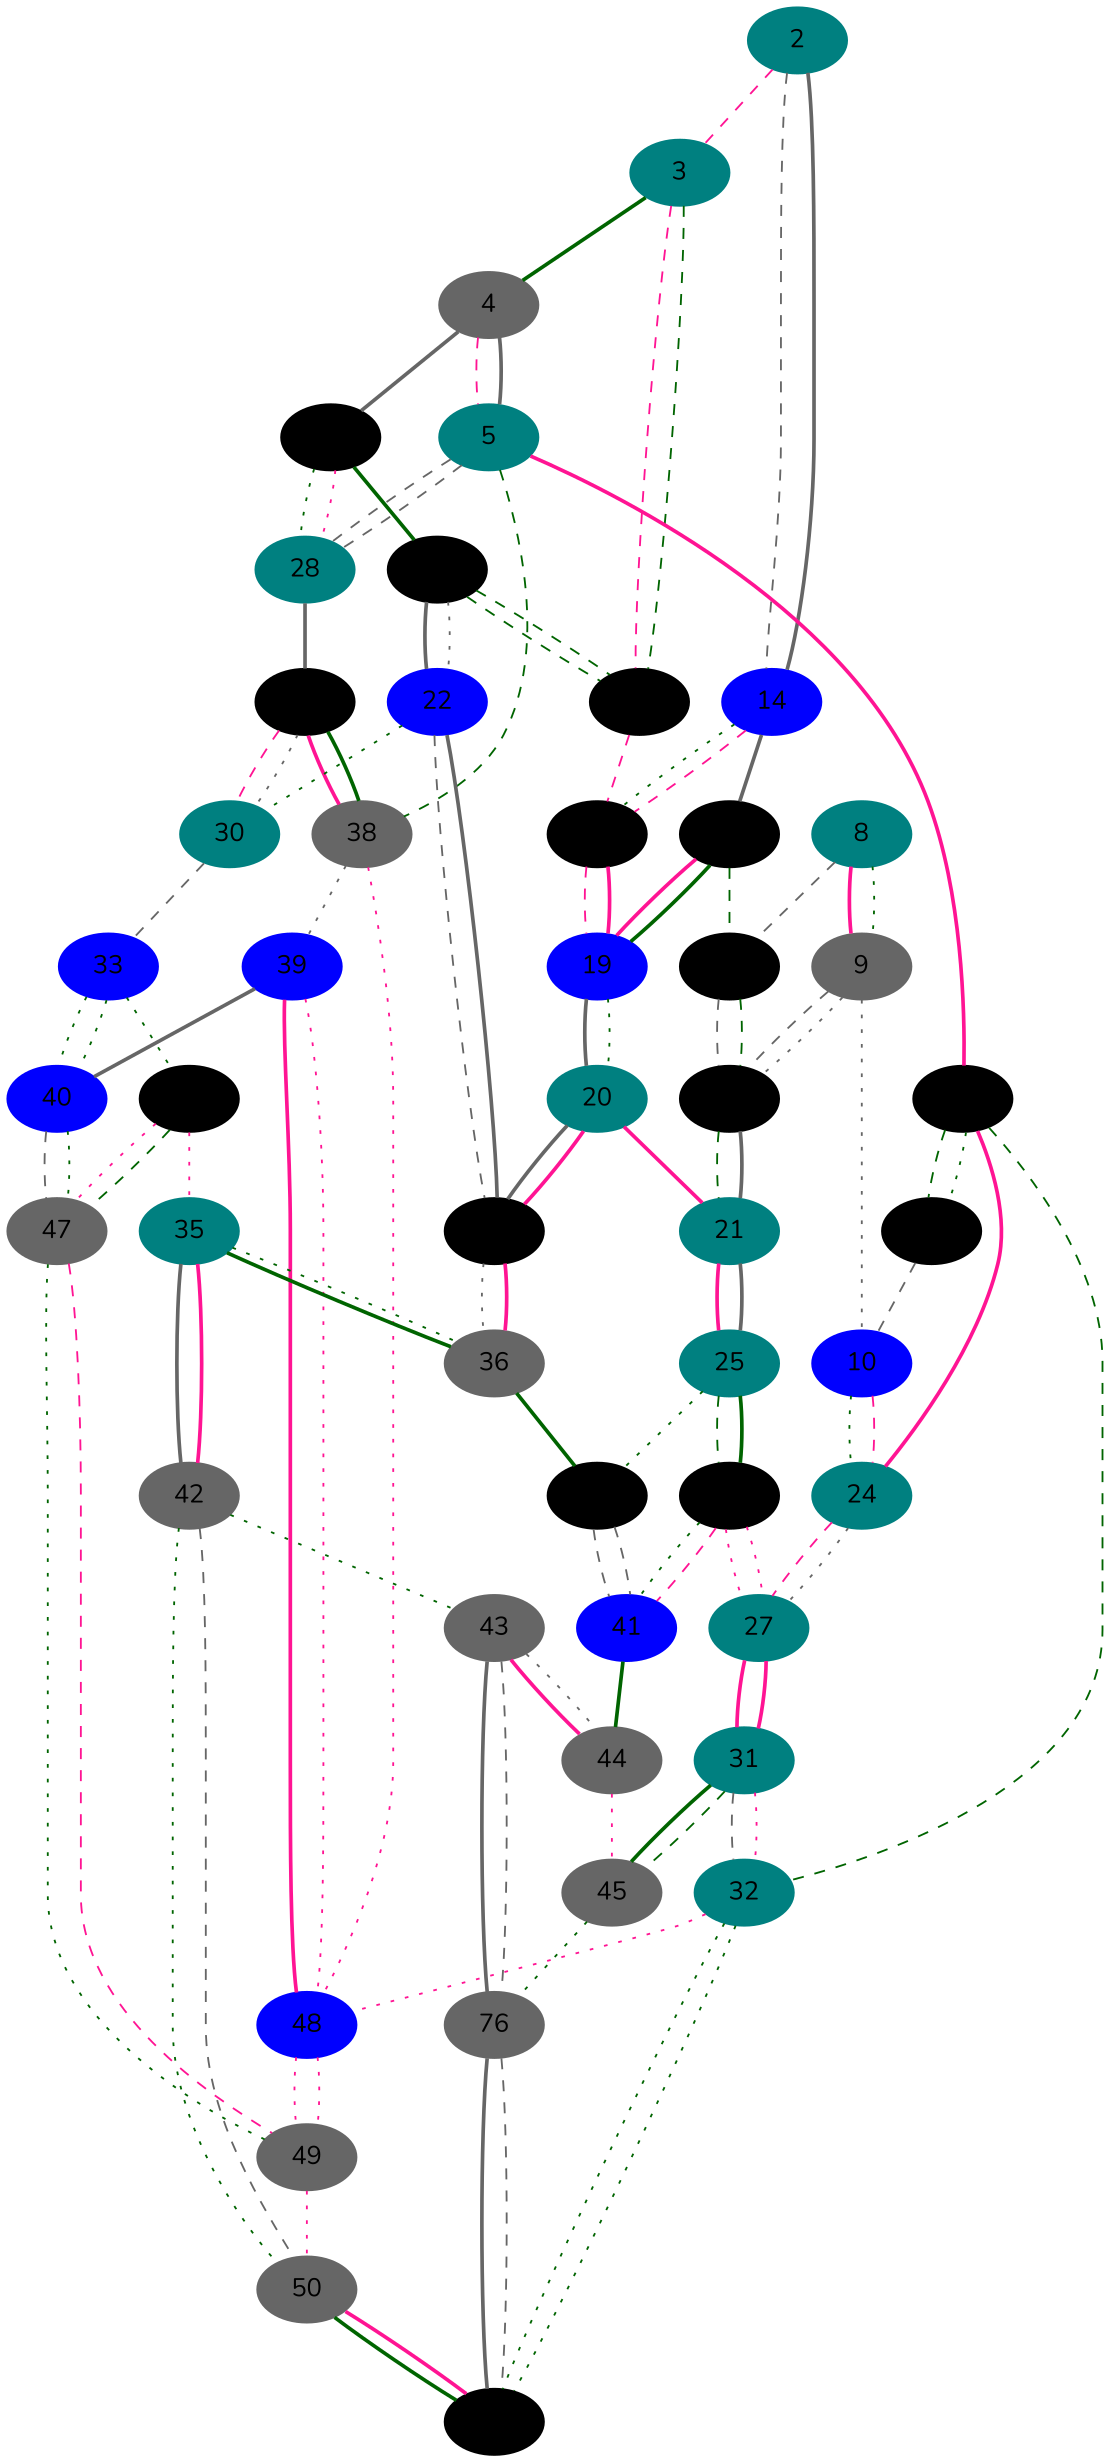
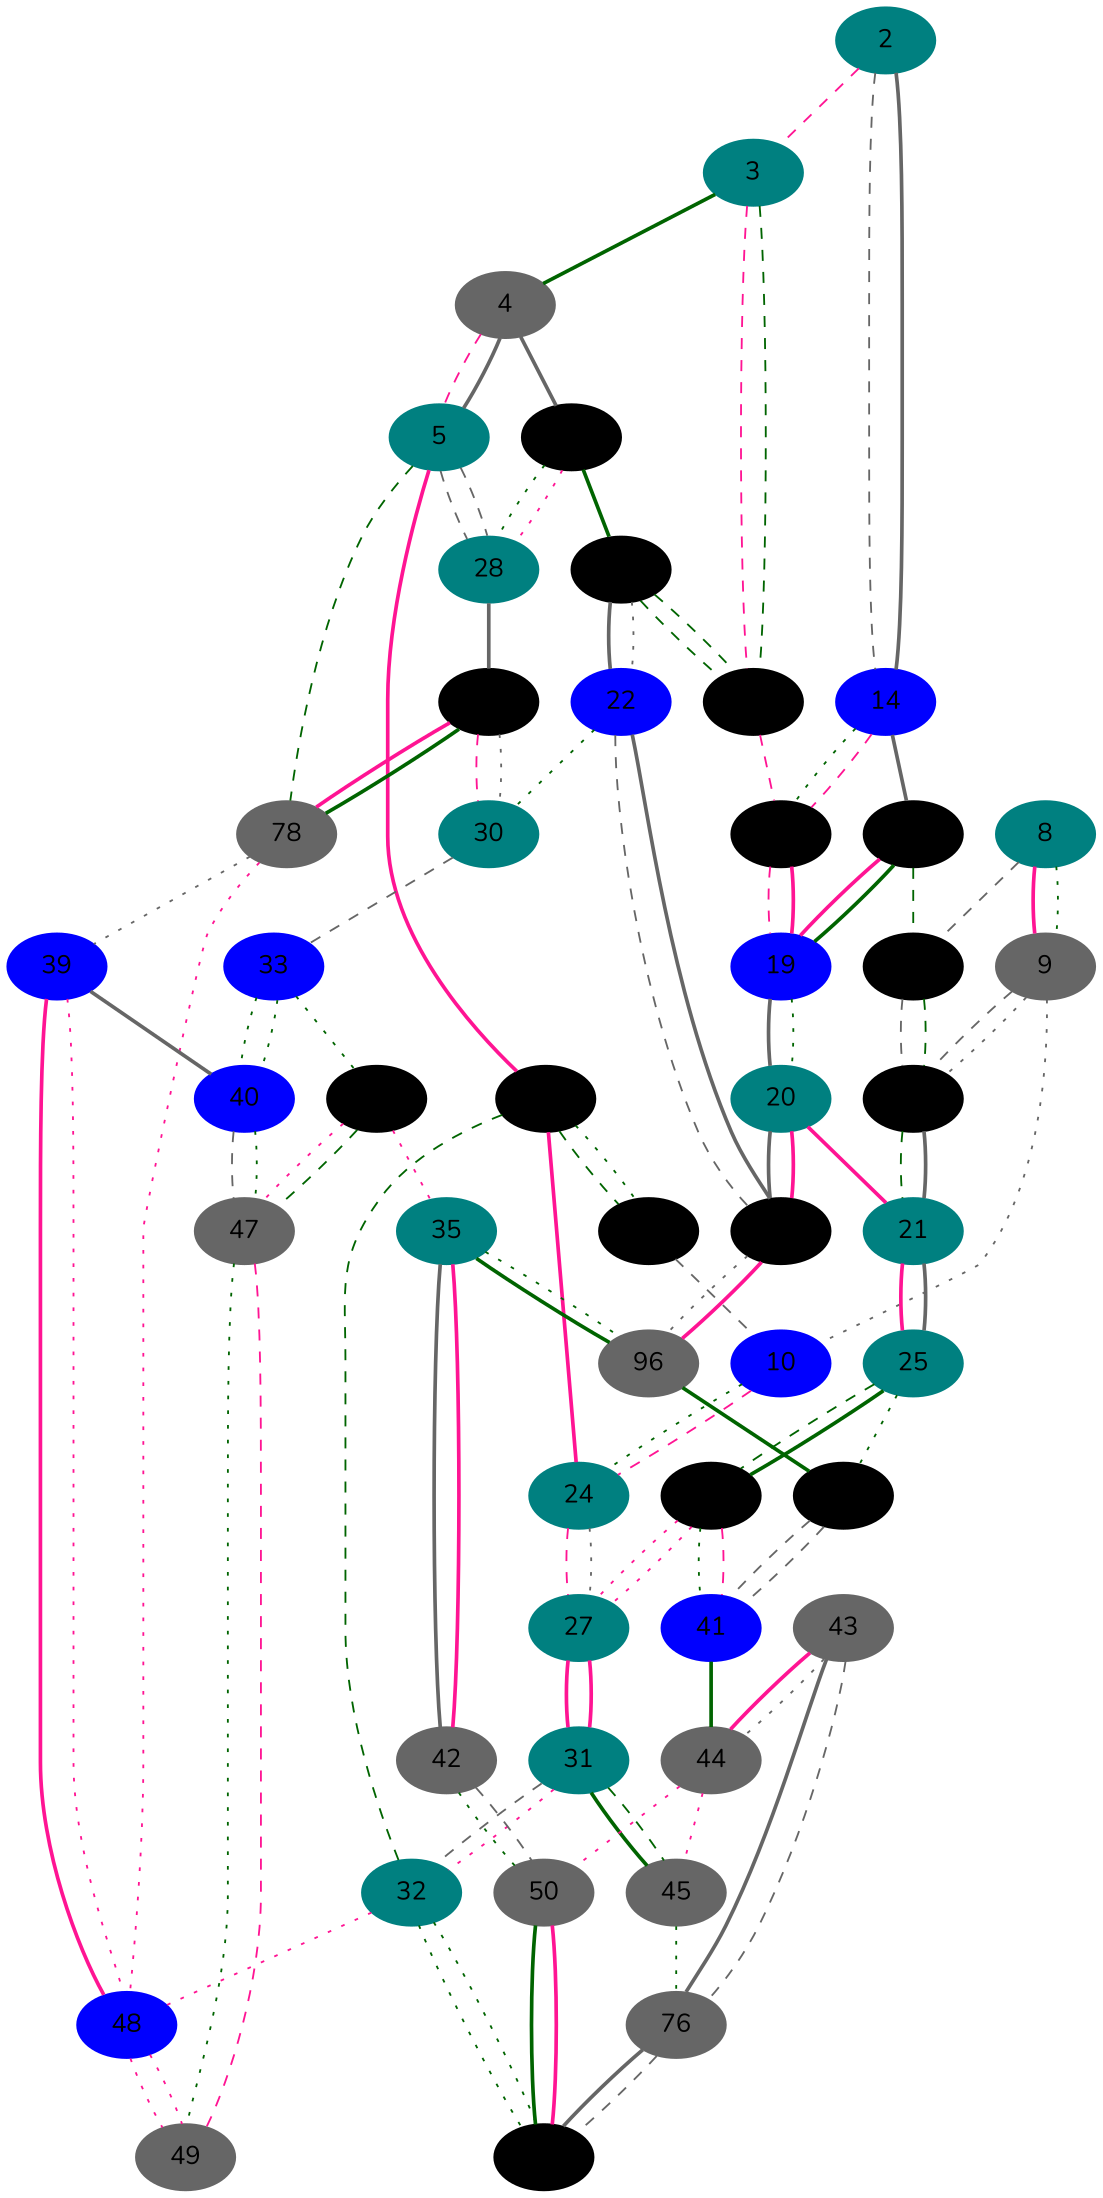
(362, 834) -> (287, 834)
(494, 1363) -> (649, 1363)
(342, 1562) -> none
(307, 2224) -> (646, 1812)
